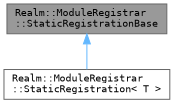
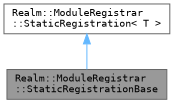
(87, 57) -> (87, 57)
